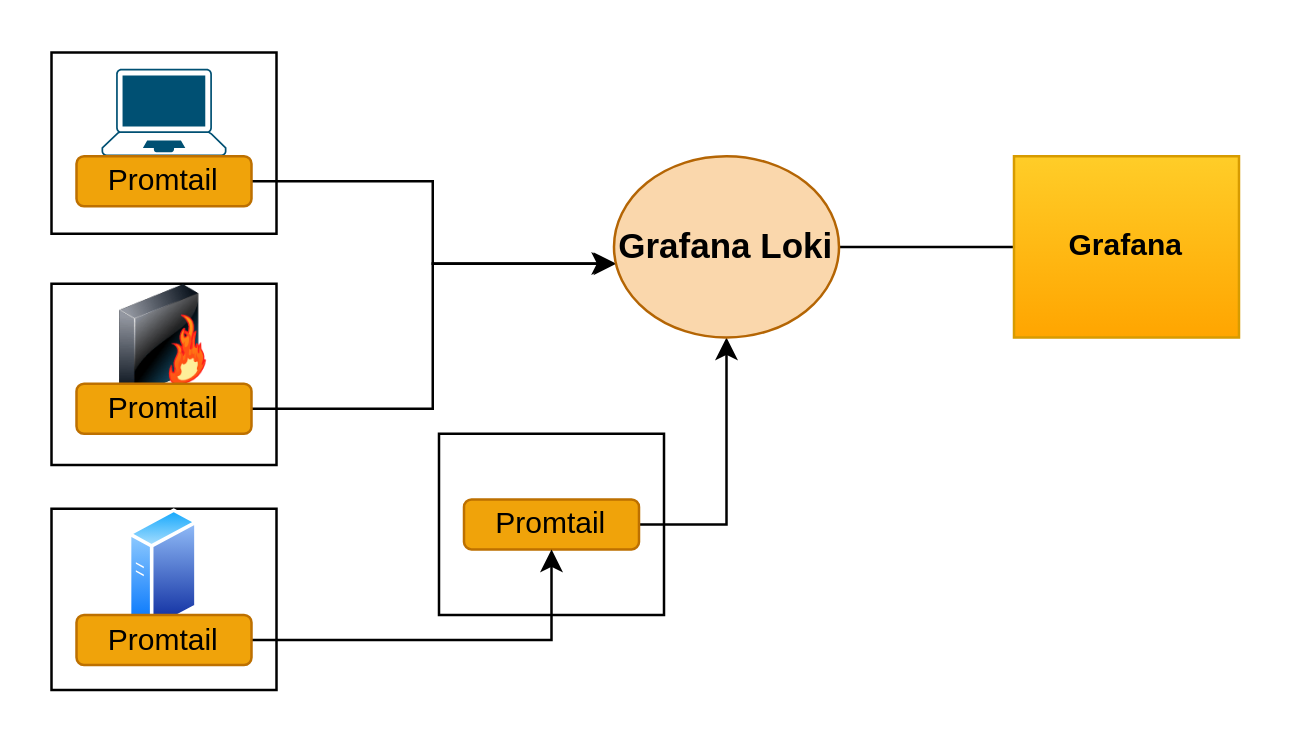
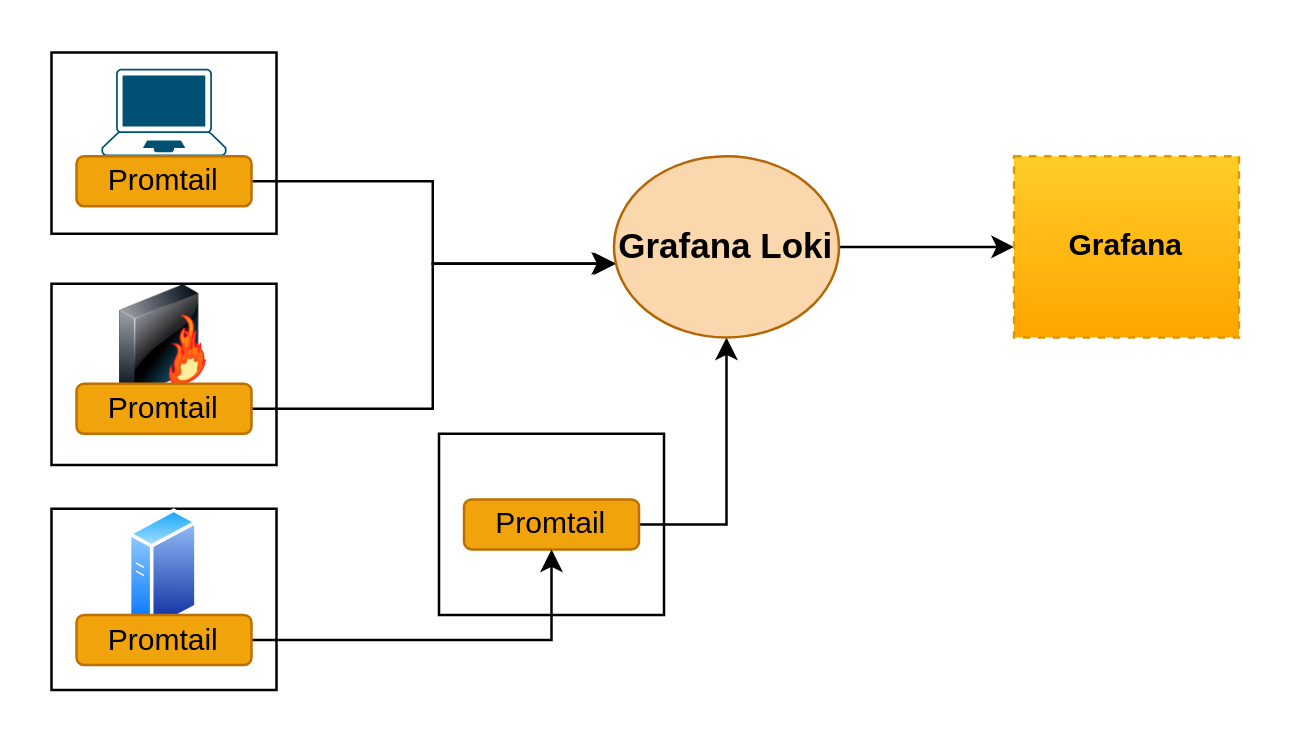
(1003, 247) -> (995, 247)
(1126, 247) -> (1126, 247)
